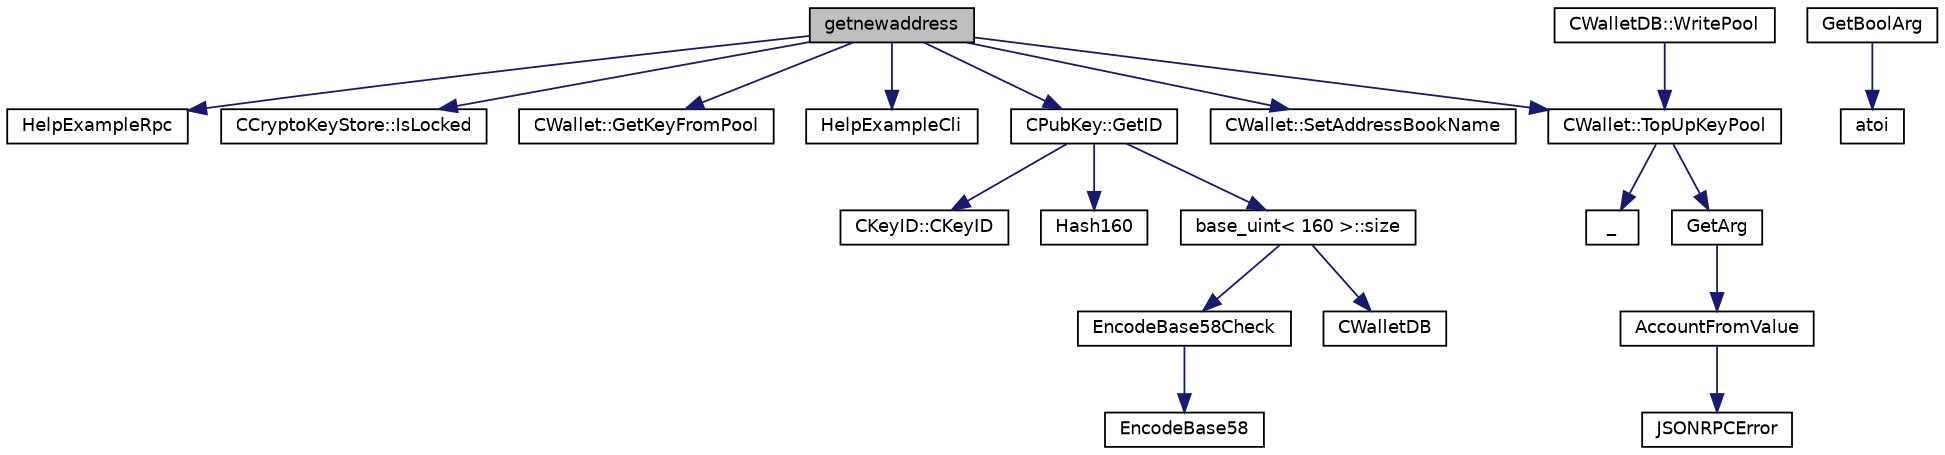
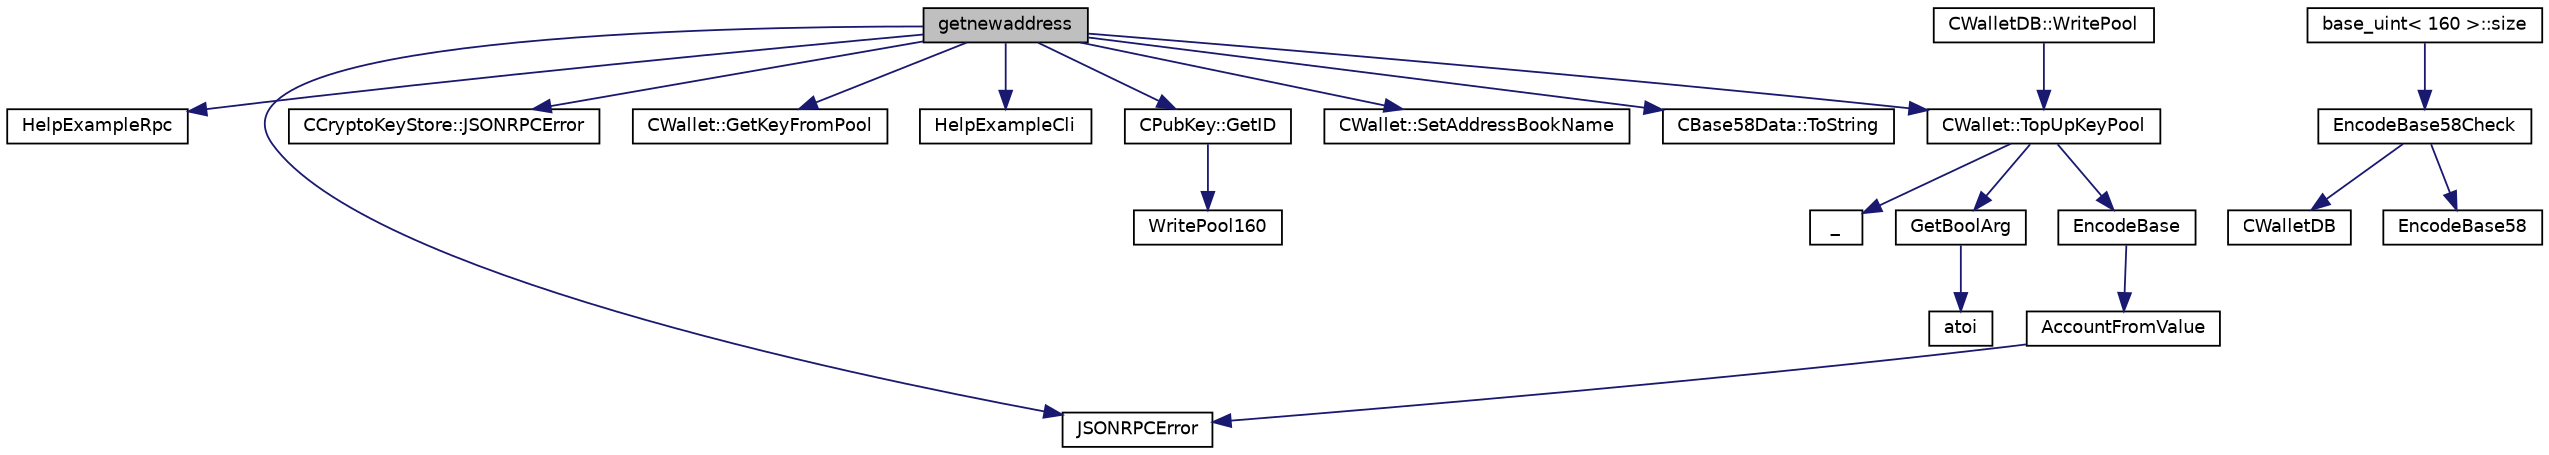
(354, 126) -> (444, 126)
none -> (1778, 126)
none -> (2008, 170)
(1188, 173) -> none
none -> (318, 186)
(924, 228) -> none
(1094, 228) -> (1208, 228)
(1717, 228) -> (2127, 228)
(1336, 271) -> (2365, 171)
